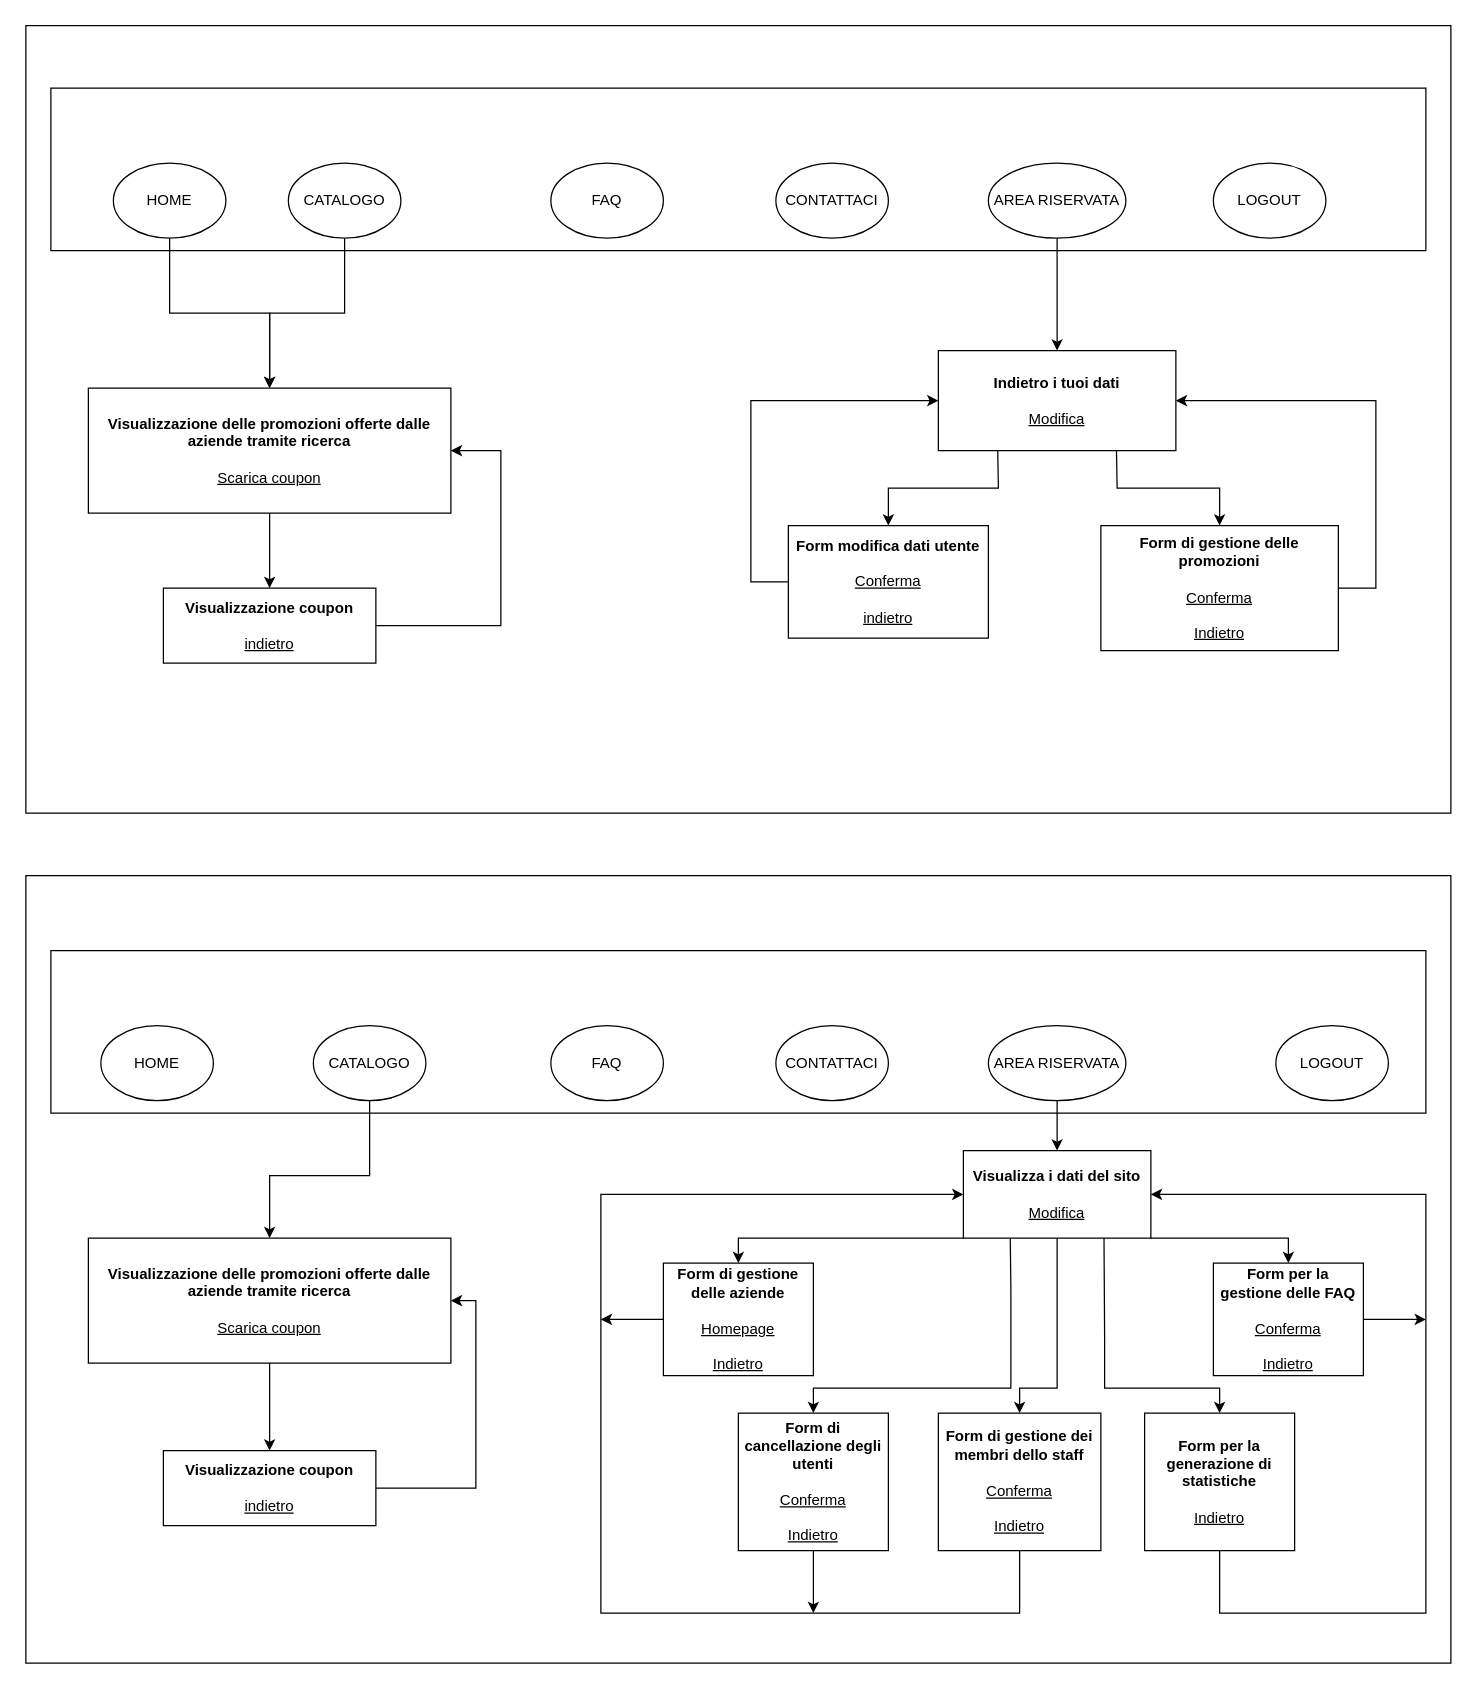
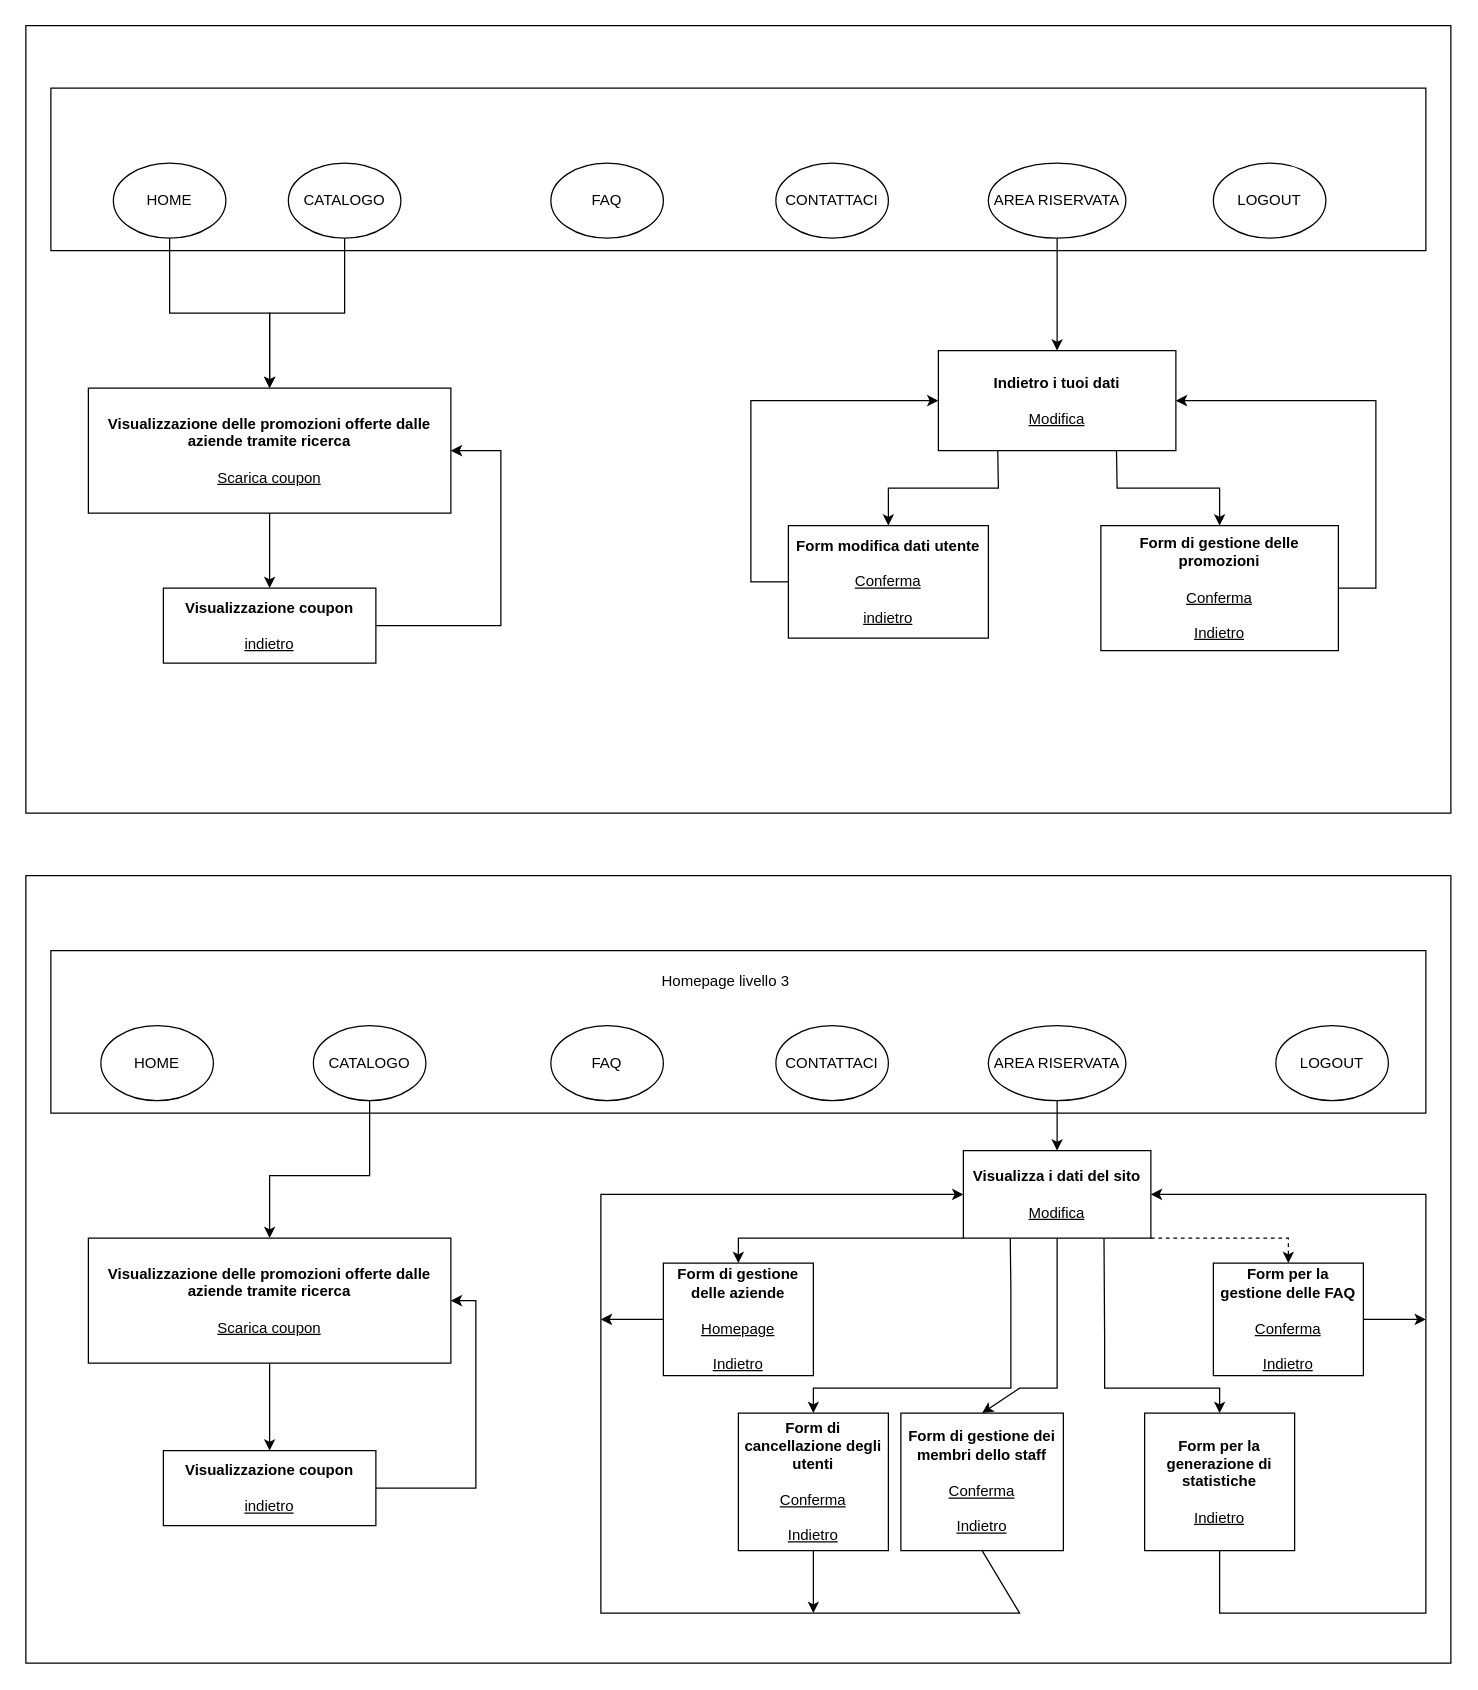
none -> (726, 982)
(1227, 1238) -> (1227, 1238)
(1019, 1482) -> (982, 1482)
